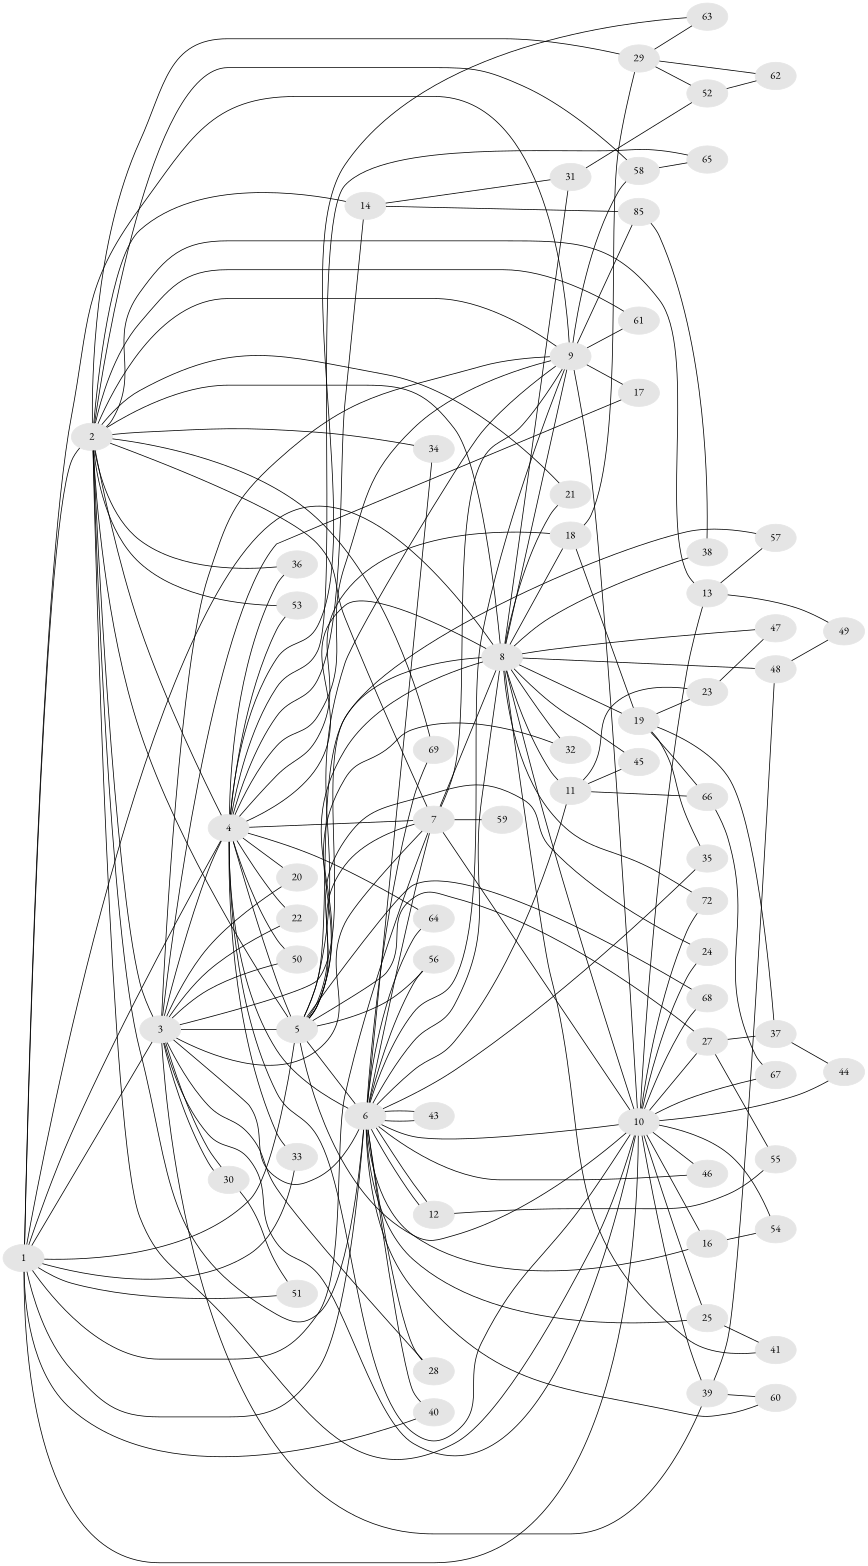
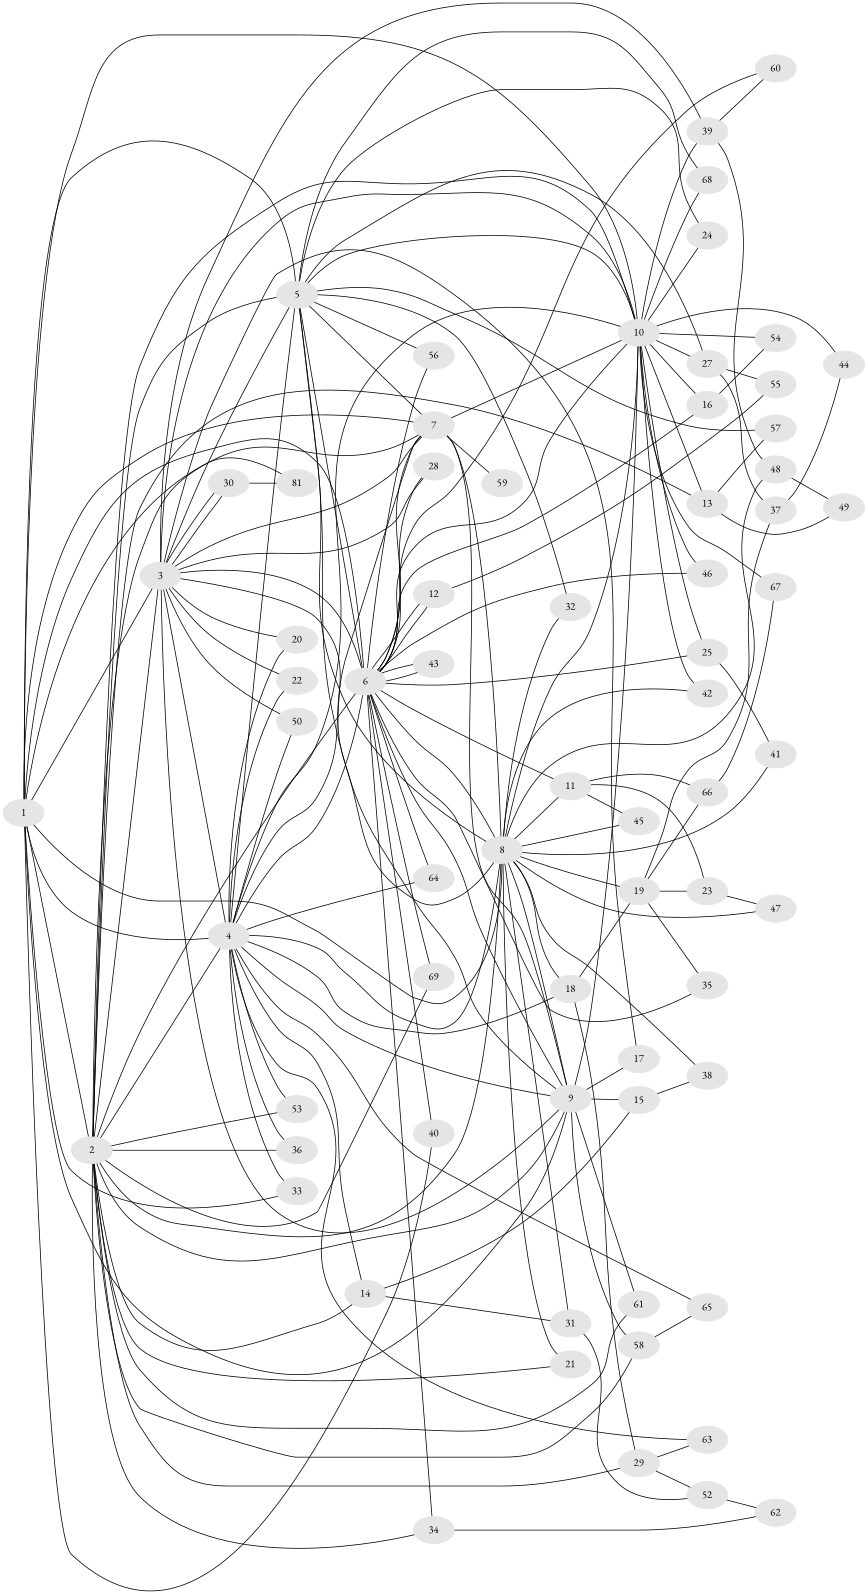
(707, 67) -> (606, 1530)
(639, 212) -> (639, 1100)
(707, 901) -> (707, 694)
(297, 1294) -> (297, 483)
